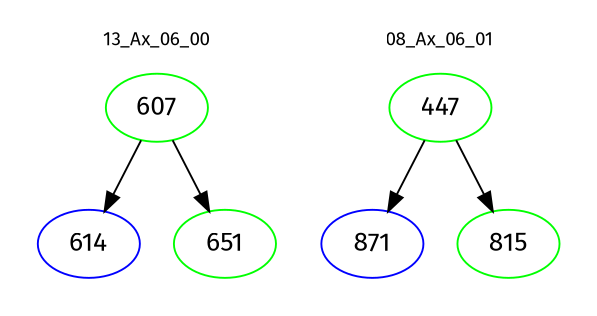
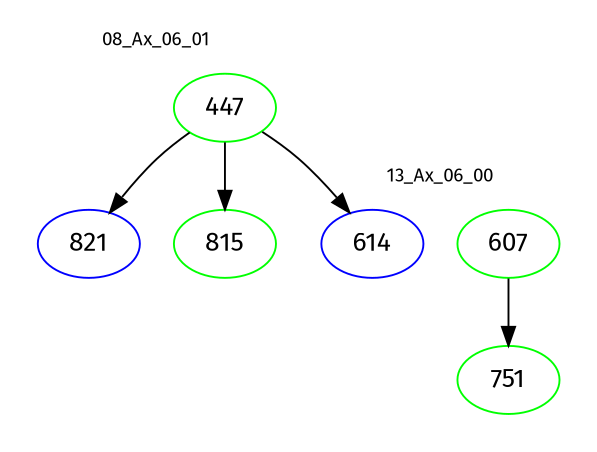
(127, 167) -> (318, 177)
(225, 244) -> (508, 380)
(372, 244) -> (89, 244)
